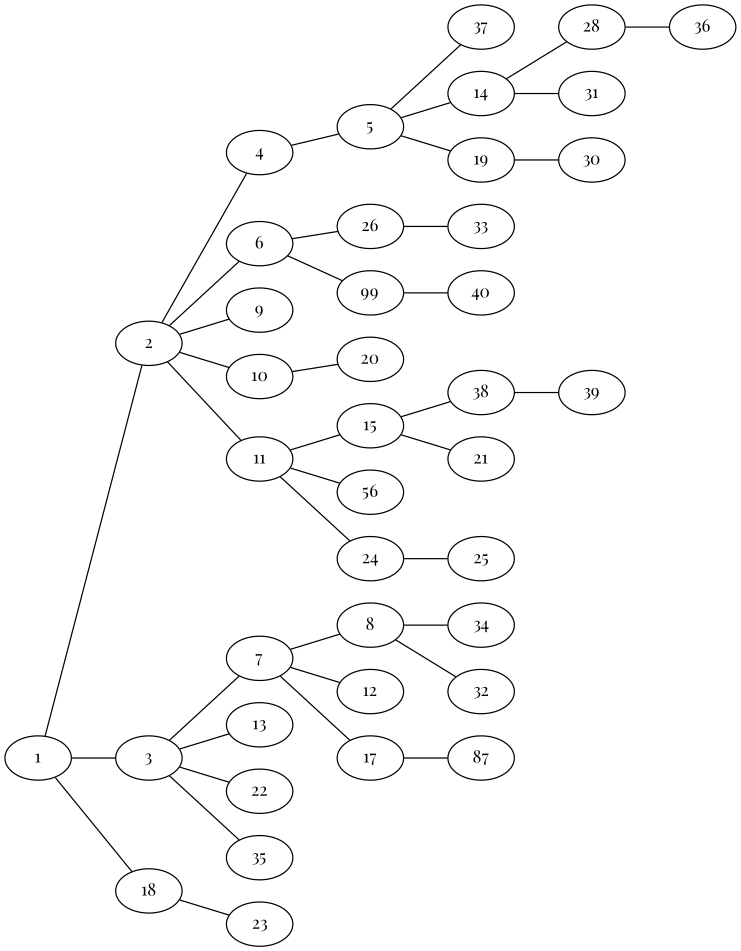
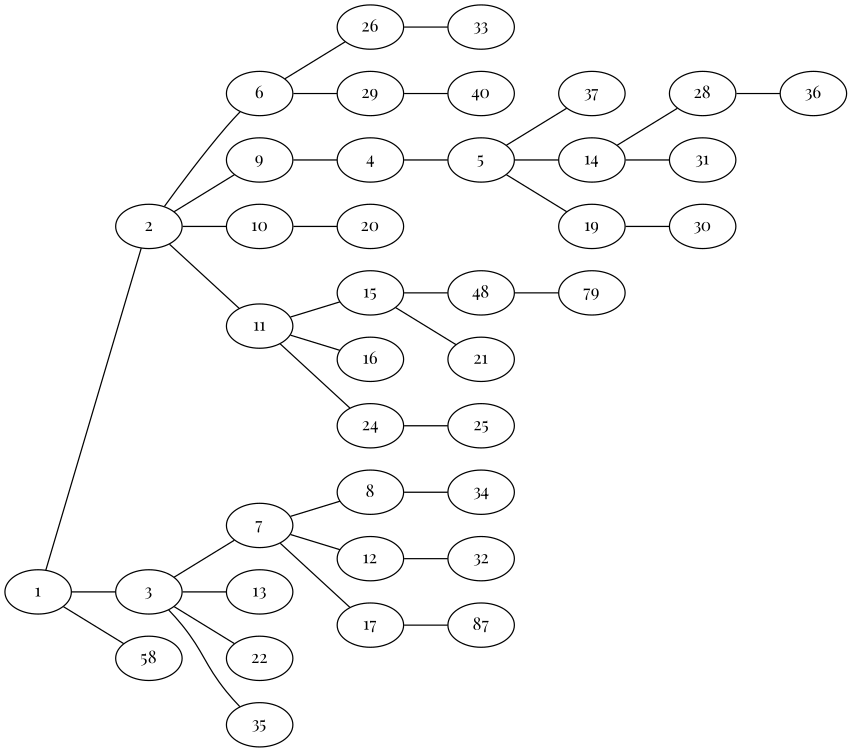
(204, 248) -> (315, 160)
(370, 293) -> (370, 94)
(481, 393) -> (481, 293)
(592, 393) -> (592, 293)
(370, 492) -> (370, 359)
(426, 658) -> (426, 559)
(149, 891) -> (149, 658)
(260, 924) -> none
